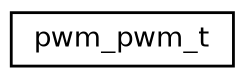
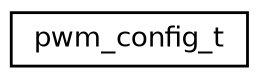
(122, 39) -> (129, 39)
